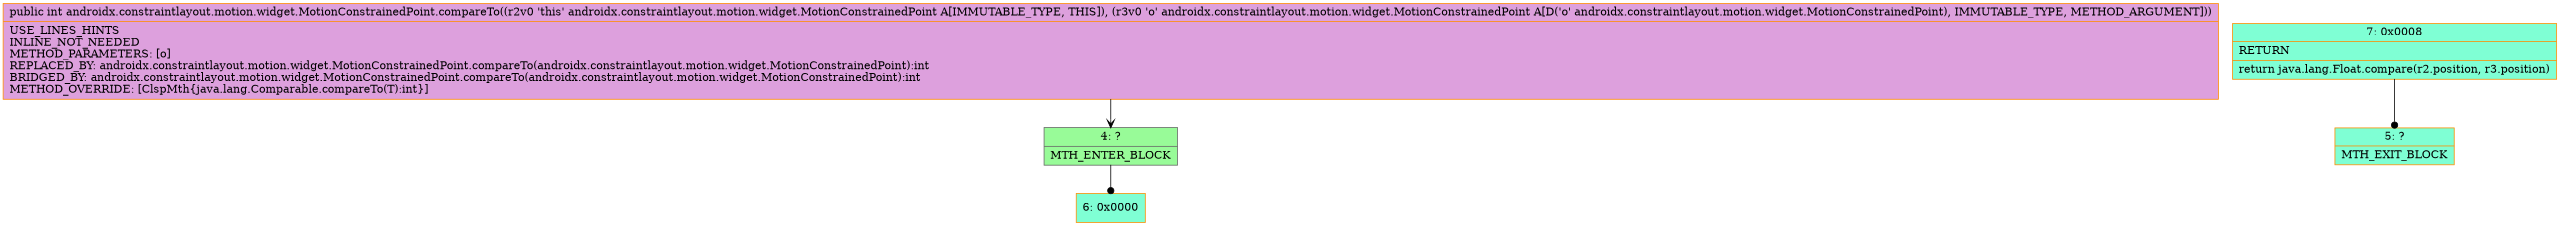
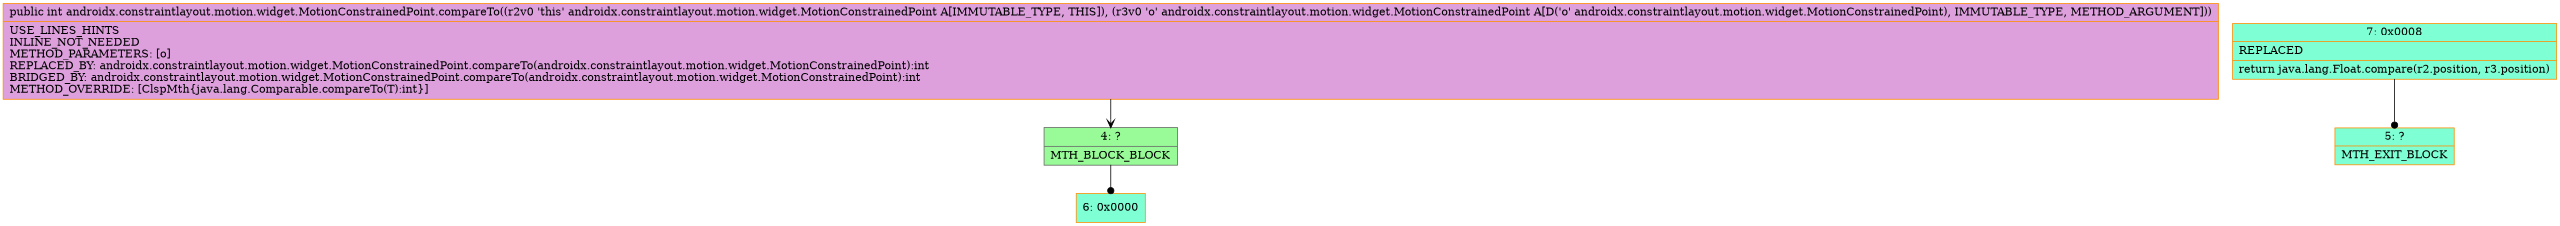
(2264, 51) -> (2271, 51)
(1111, 155) -> (1110, 155)
